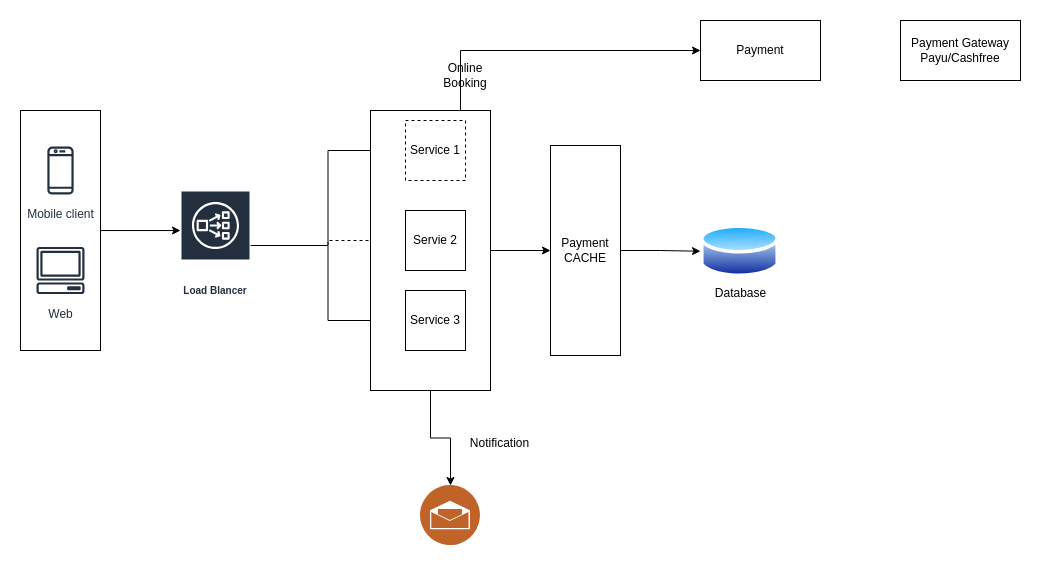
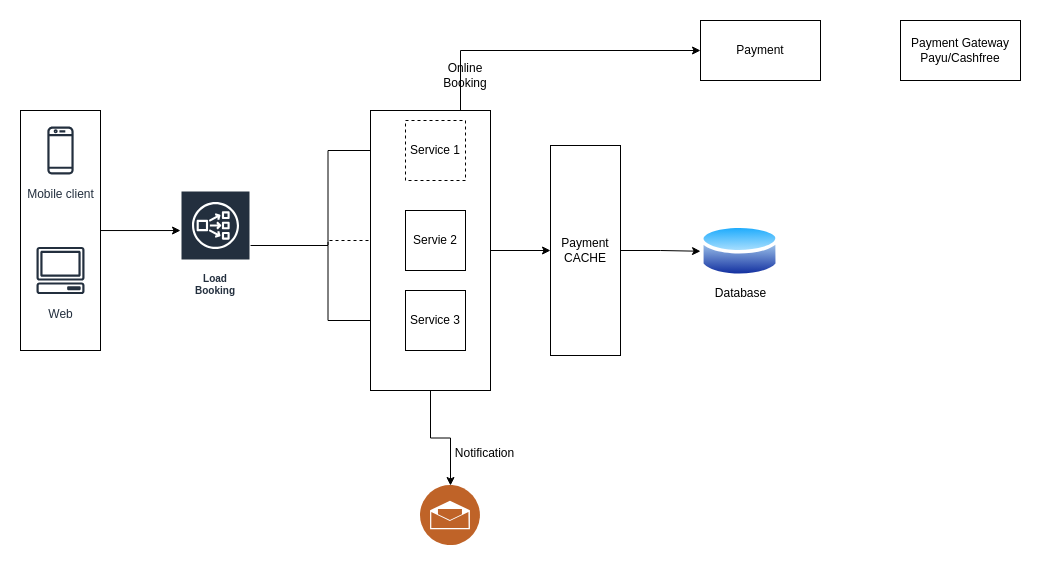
(61, 171) -> (61, 151)
(216, 291) -> (216, 291)
(500, 444) -> (485, 454)
